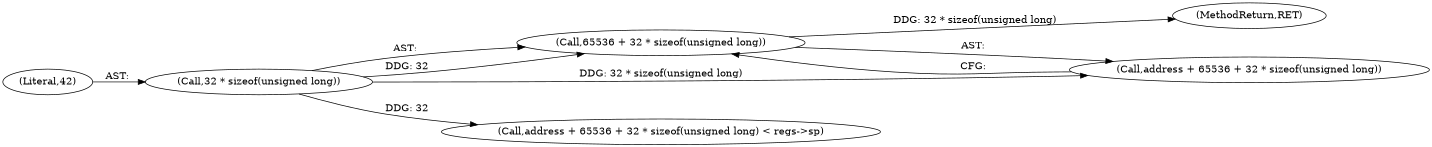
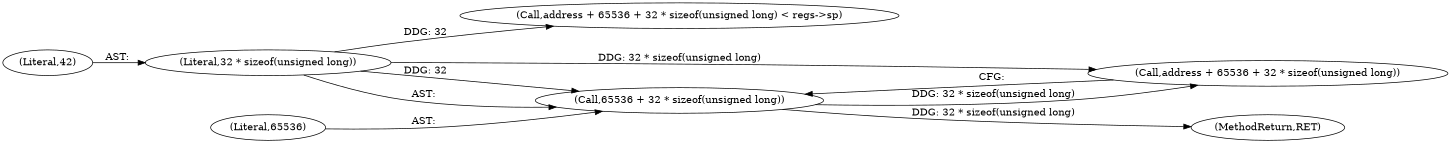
(975, 46) -> (993, 94)
(259, 82) -> (268, 63)
none -> (268, 128)
